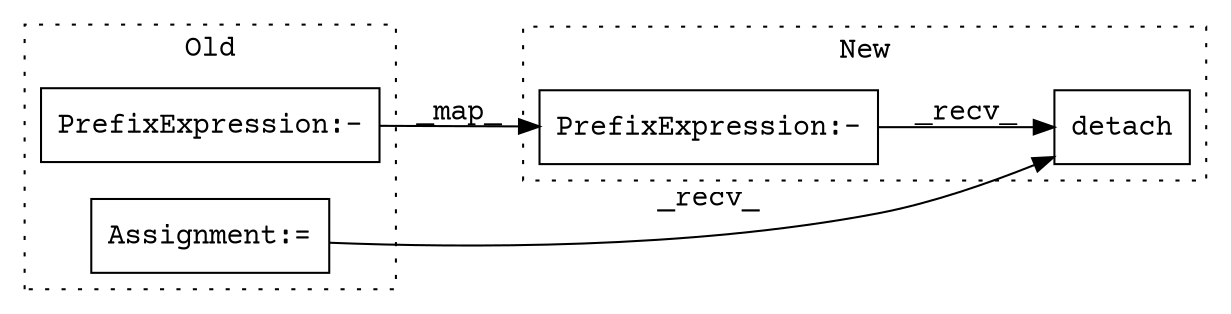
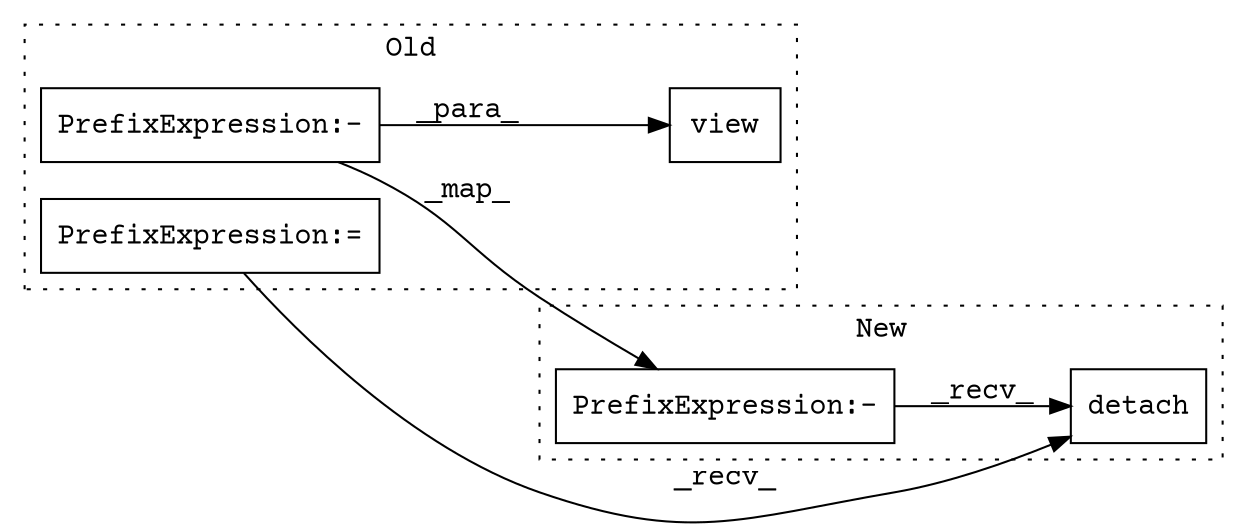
none -> (725, 125)
(210, 236) -> (210, 236)
